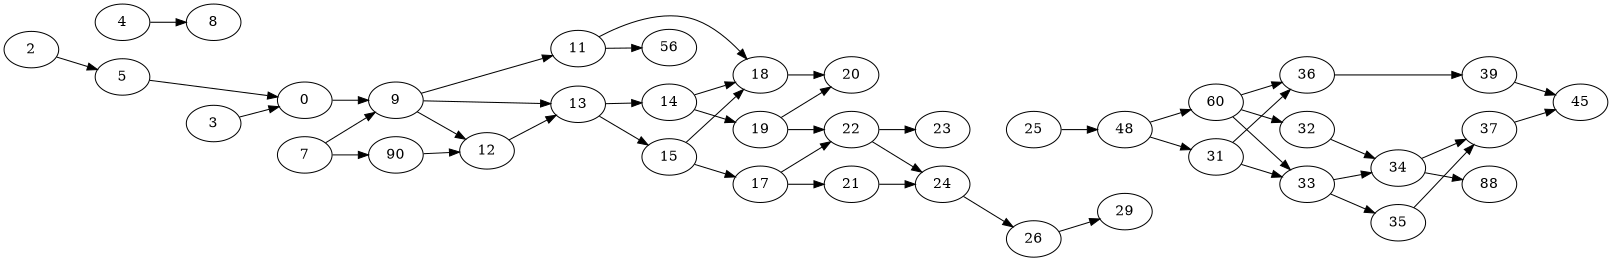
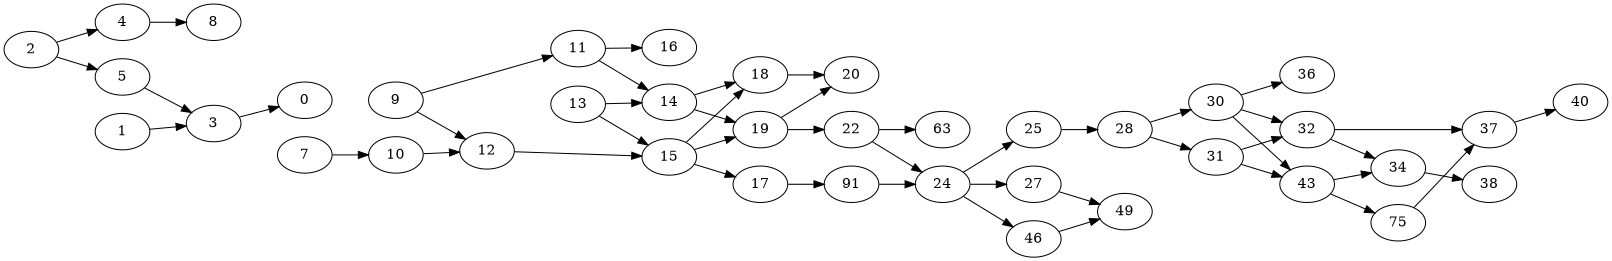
(673, 16) -> (619, 73)
none -> (72, 37)
(669, 48) -> (669, 48)
(1489, 75) -> none
(209, 88) -> (164, 98)
(345, 100) -> none
(482, 102) -> none
(1216, 102) -> (1216, 102)
(1581, 102) -> (1581, 102)
(1255, 122) -> (1254, 145)
(346, 130) -> none
(528, 130) -> (573, 154)
(943, 130) -> (943, 130)
(1125, 130) -> (1125, 130)
none -> (123, 132)
none -> (710, 145)
(1439, 151) -> (1393, 130)
(396, 155) -> (396, 155)
(802, 160) -> none
none -> (984, 160)
(852, 184) -> (852, 184)
none -> (1034, 184)
(1307, 184) -> (1307, 184)
(1489, 184) -> (1489, 184)
(1125, 212) -> (1125, 212)
(1398, 223) -> (1398, 223)
(1034, 239) -> (1034, 239)
